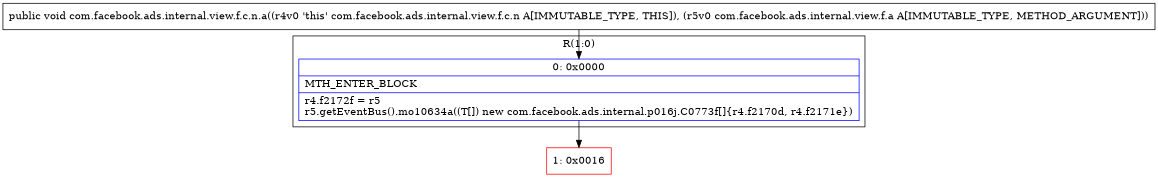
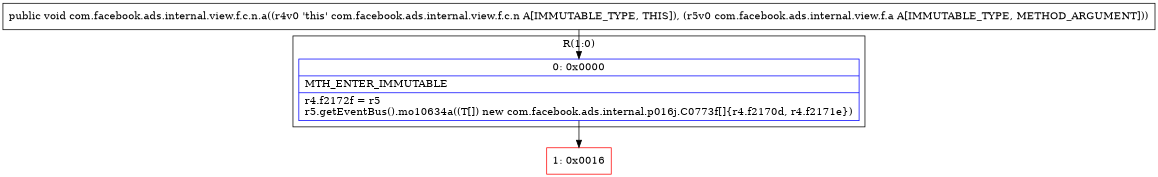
(361, 84) -> (377, 84)
